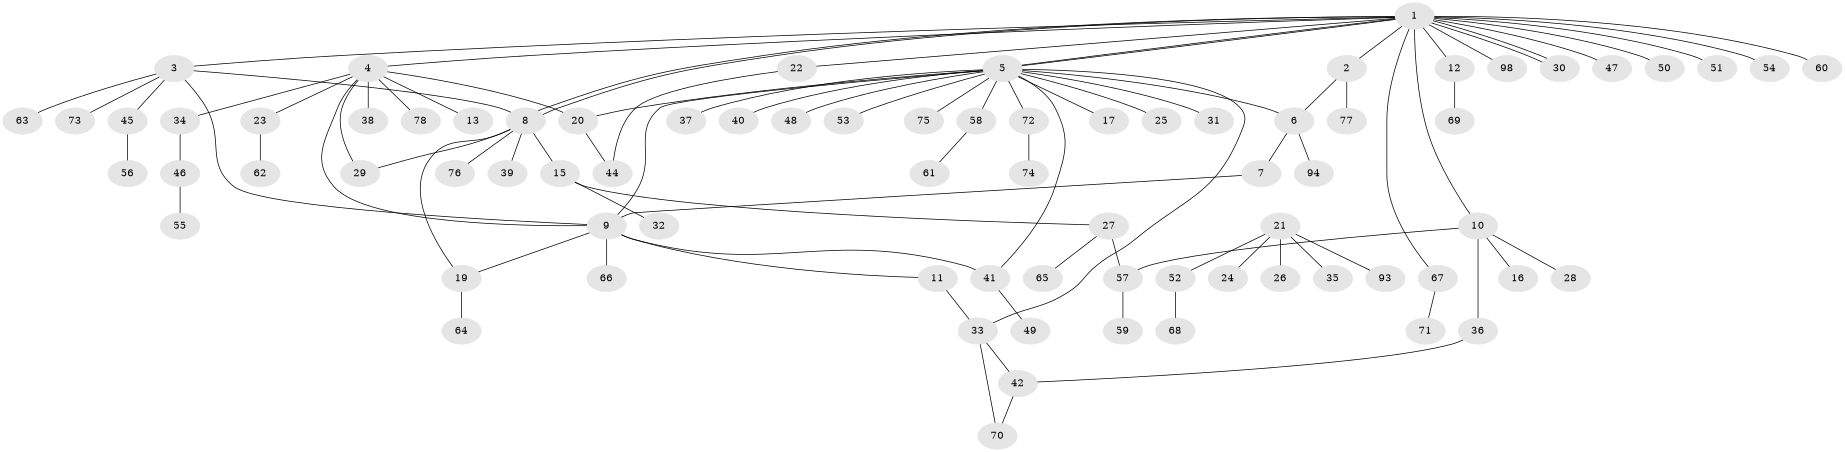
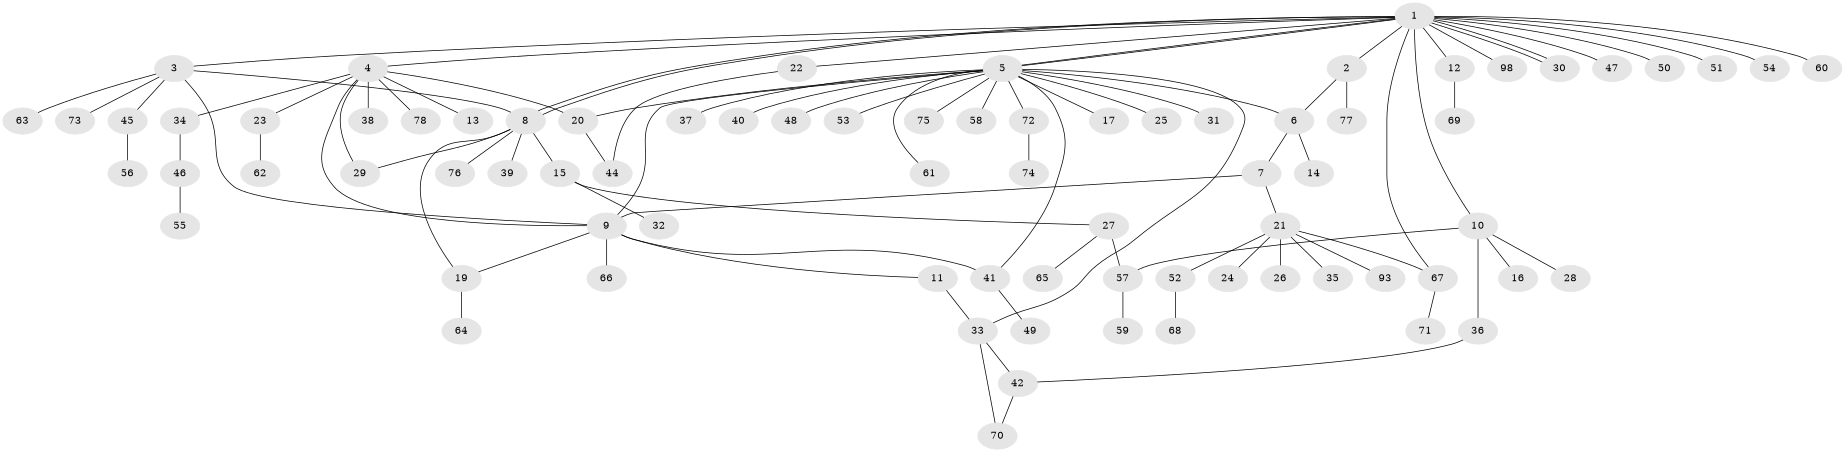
(953, 147) -> (901, 105)
(1314, 174) -> (1314, 174)
none -> (1271, 200)
none -> (1361, 248)
